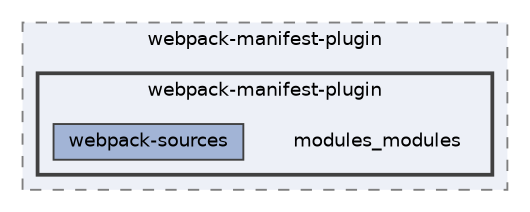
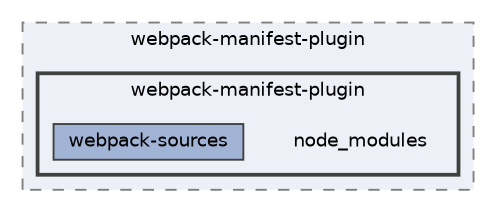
(378, 142) -> (361, 142)
